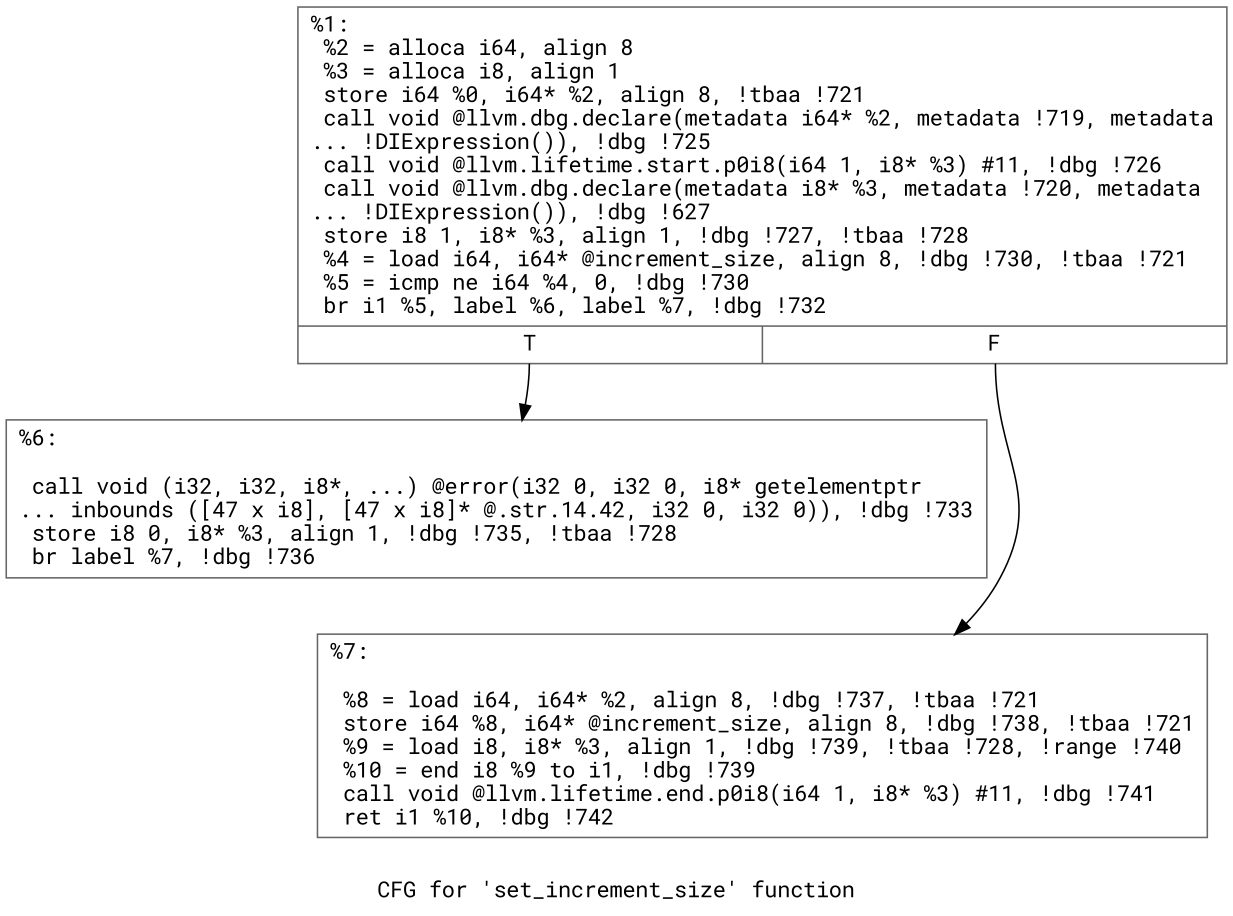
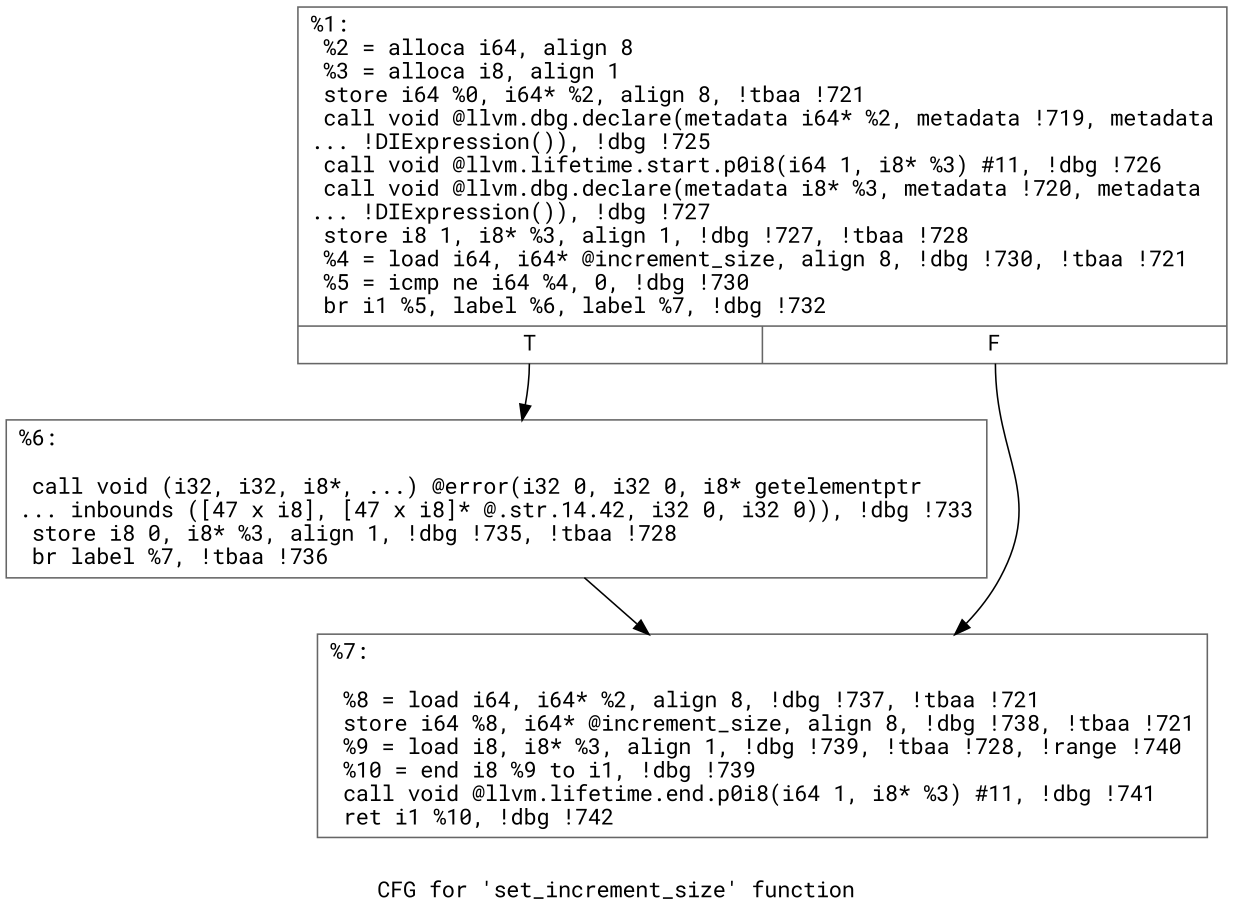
(511, 213) -> (511, 213)
(167, 558) -> (174, 558)
none -> (611, 601)
